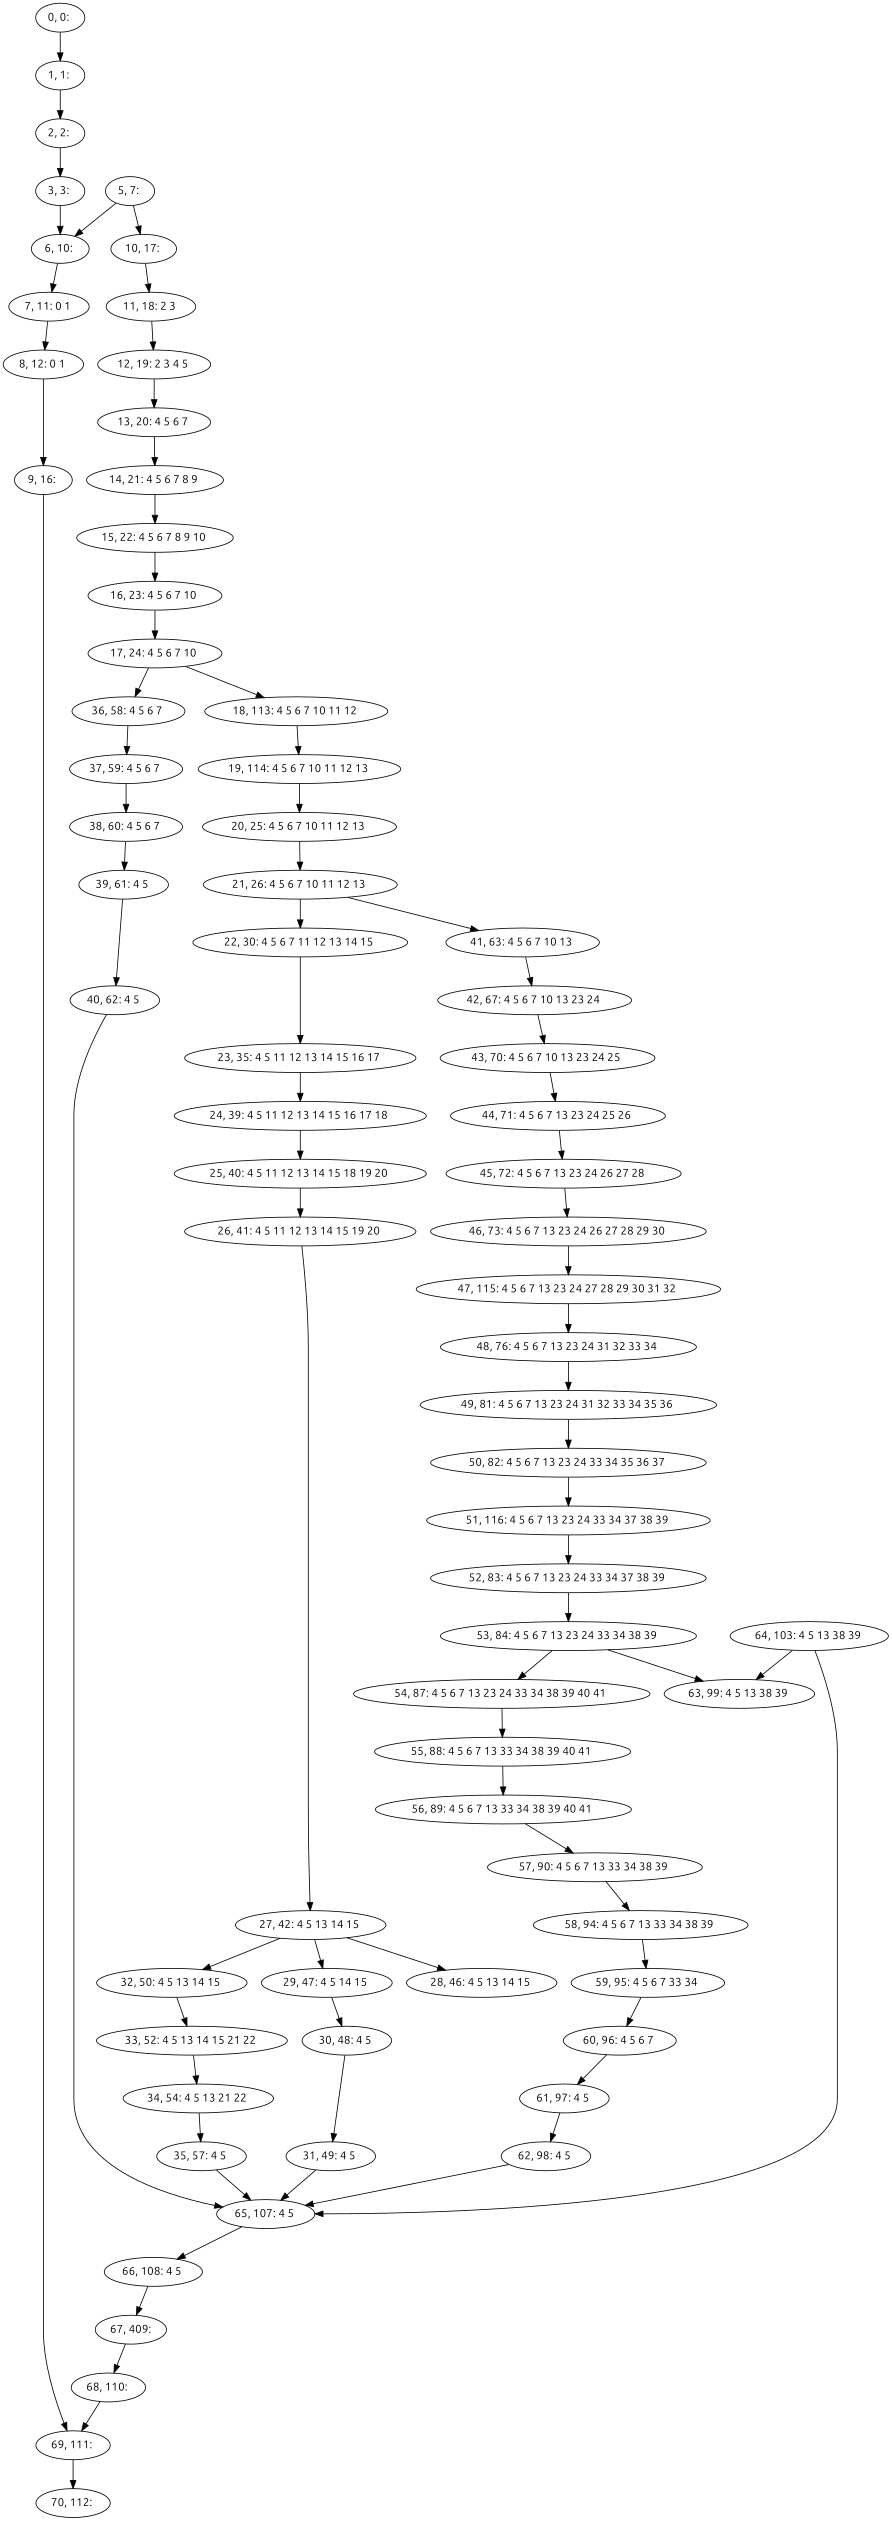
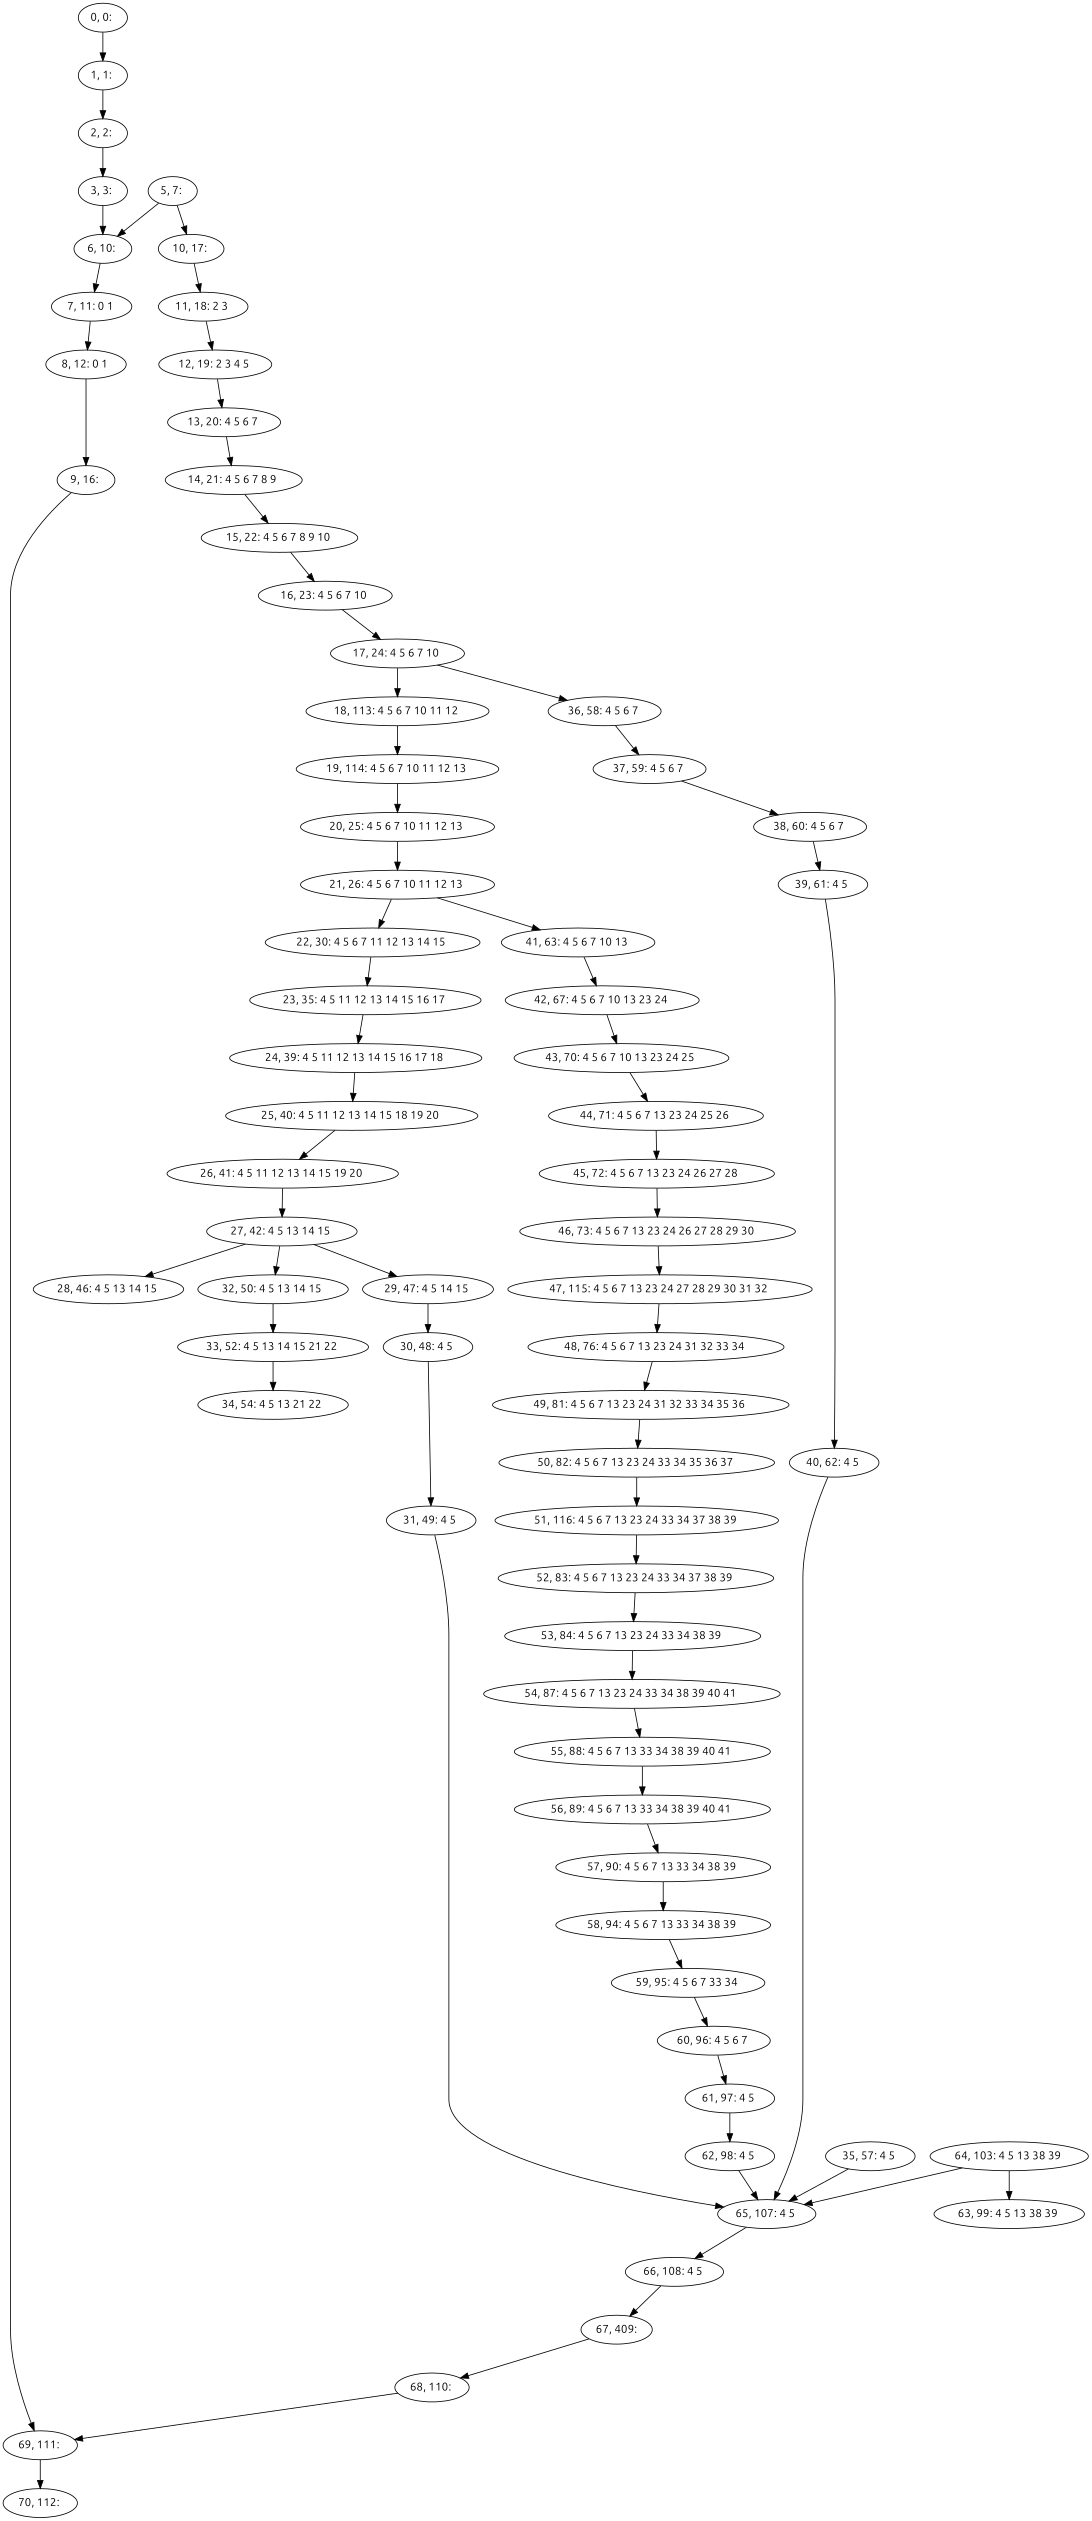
(652, 1664) -> none
(200, 2123) -> none
